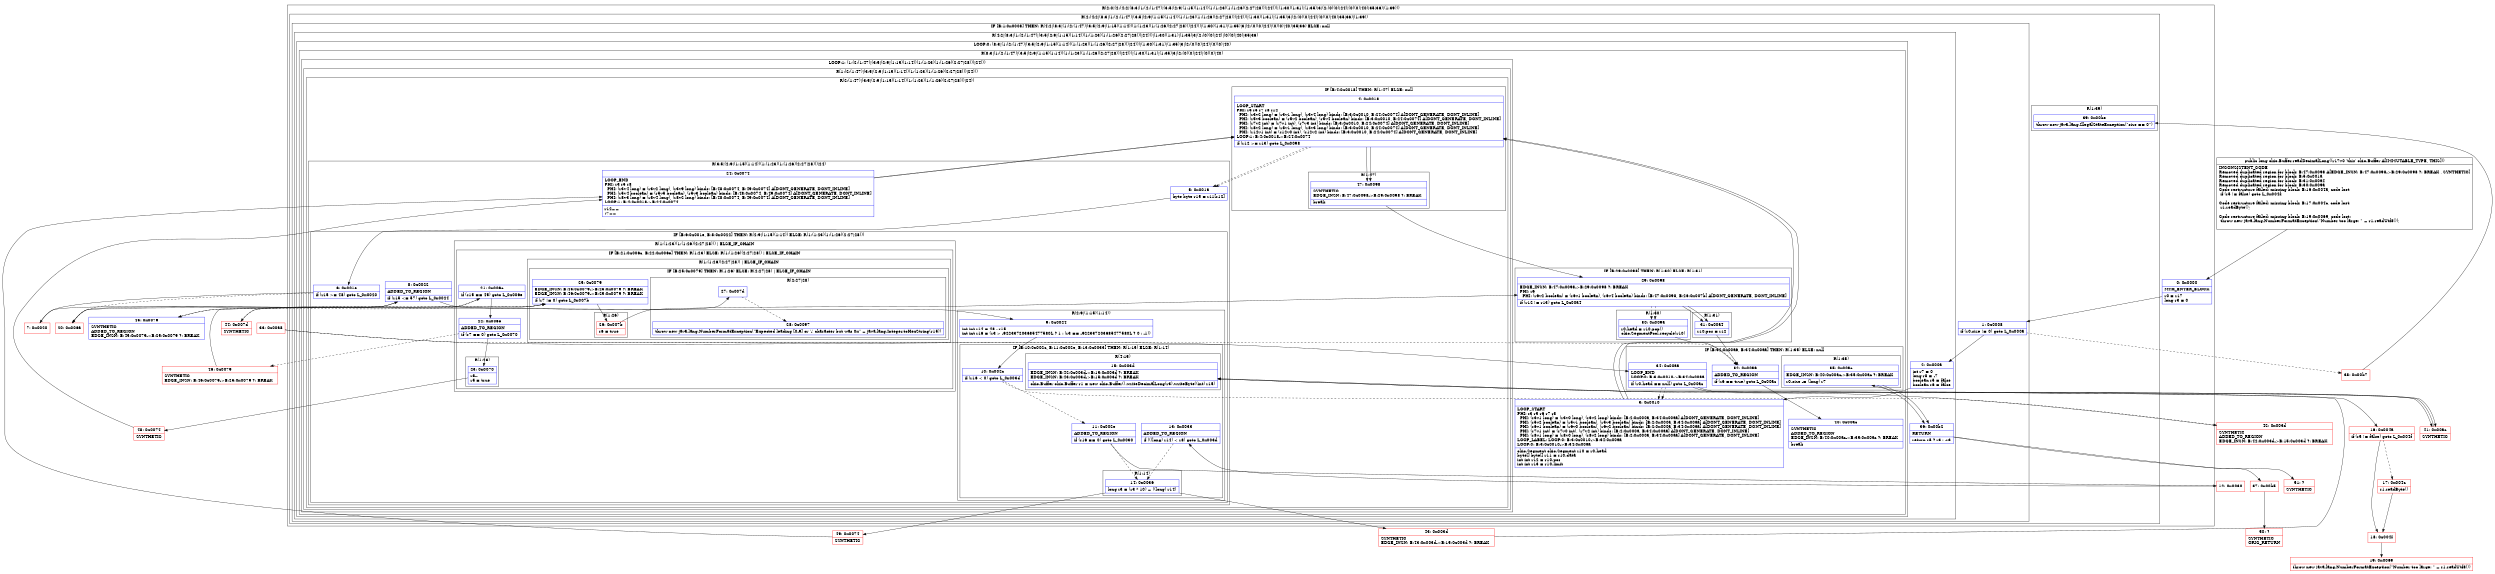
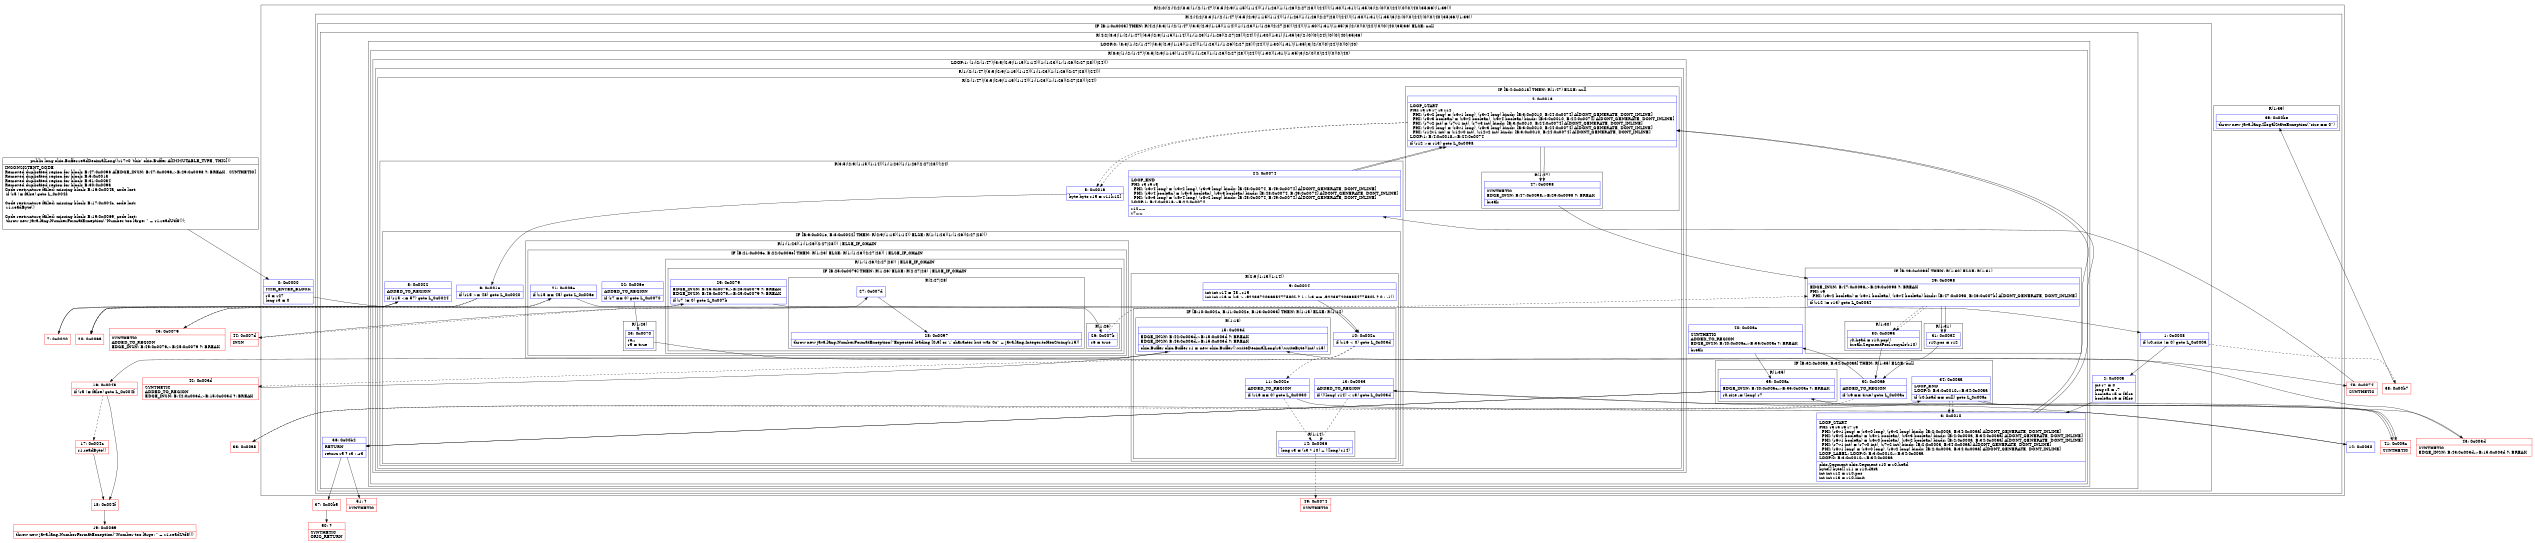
(2173, 296) -> (275, 296)
(1067, 304) -> (1451, 305)
(491, 305) -> (970, 307)
(739, 309) -> none
(768, 311) -> (902, 314)
(147, 328) -> (167, 339)
(611, 328) -> (1103, 339)
(236, 331) -> (239, 343)
(1653, 334) -> (1883, 345)
(1231, 342) -> (1052, 408)
(1123, 357) -> (1233, 321)
none -> (1762, 365)
(220, 375) -> none
(27, 455) -> none
(2231, 486) -> (2361, 447)
(1250, 505) -> (1930, 404)
(986, 513) -> (1316, 475)
